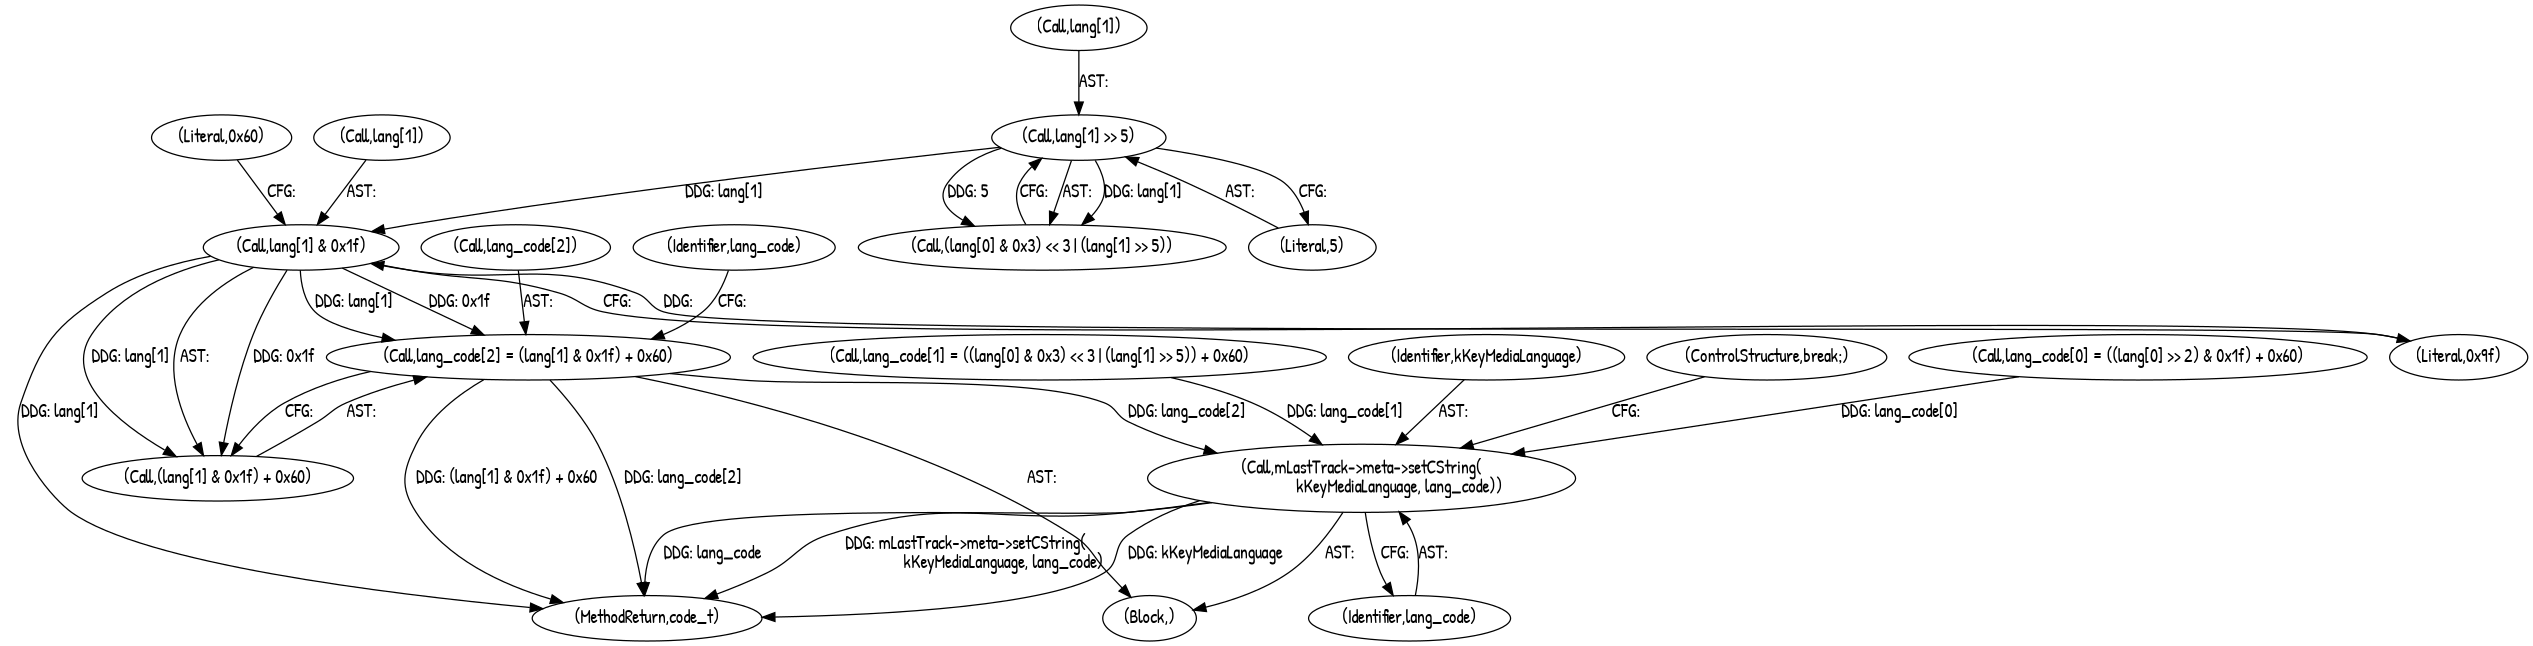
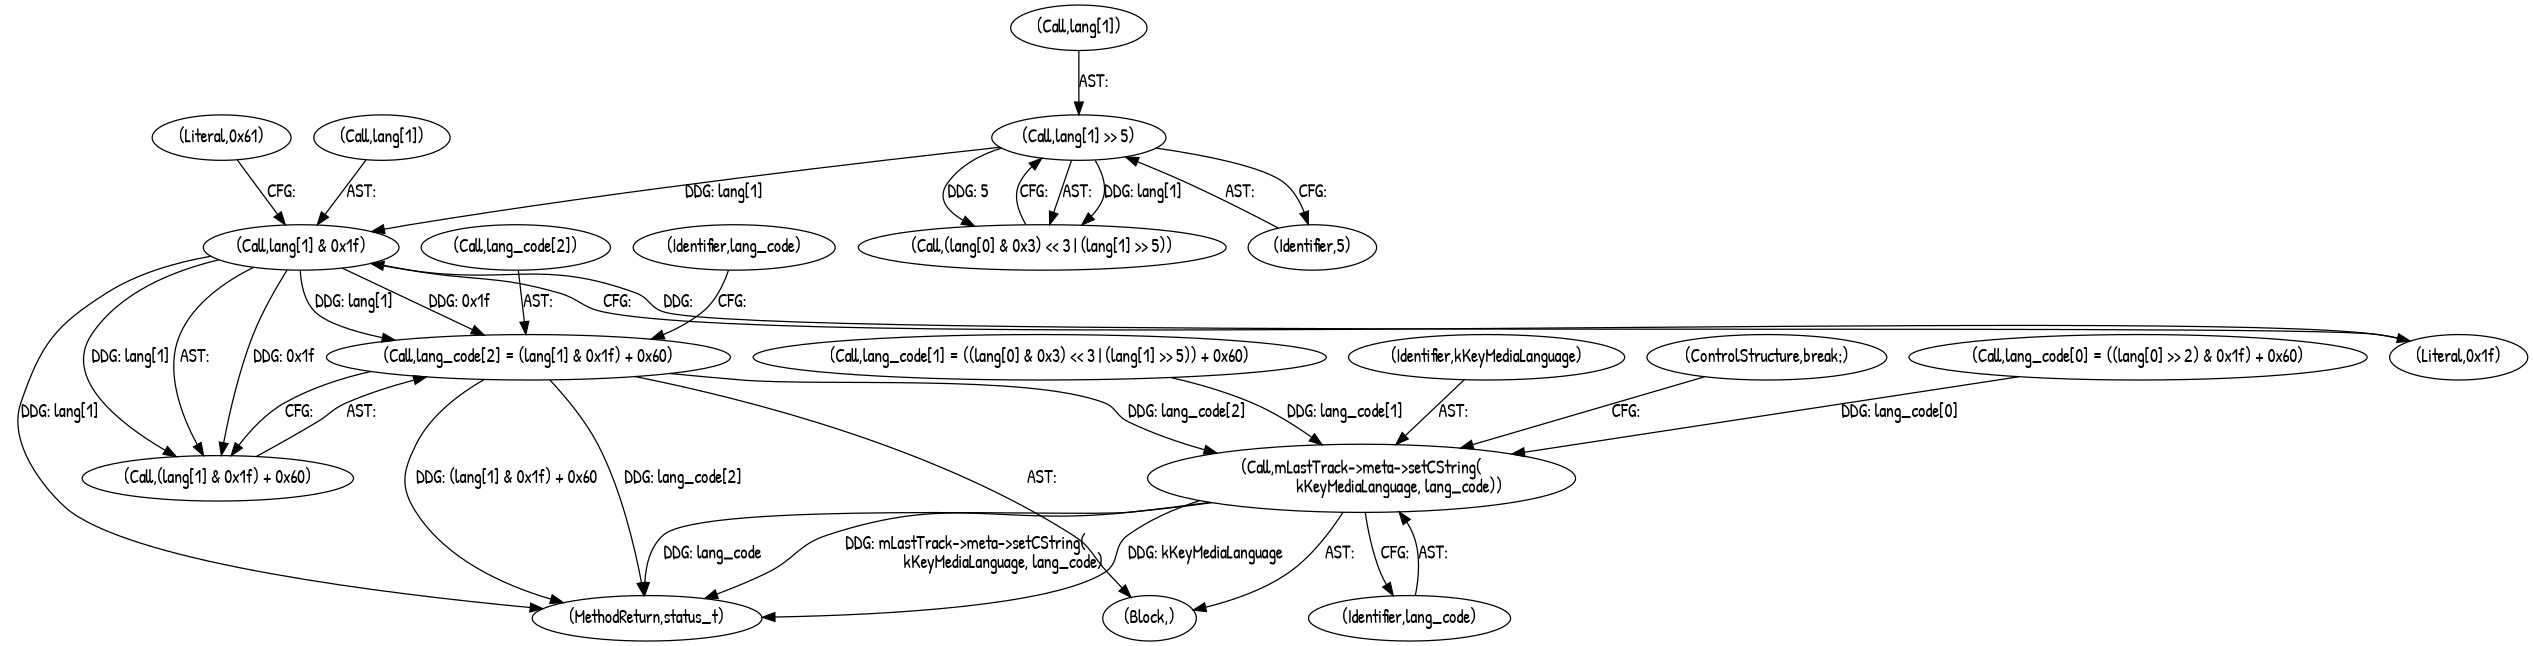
(222, 138) -> (222, 138)
(1312, 247) -> (1312, 247)
(2459, 357) -> (2459, 357)
(647, 618) -> (647, 618)
